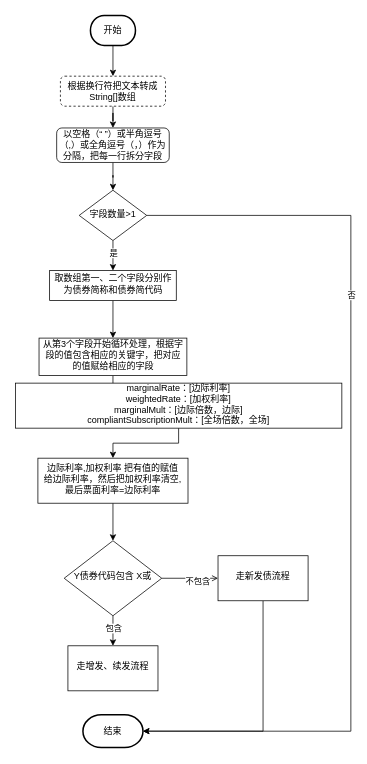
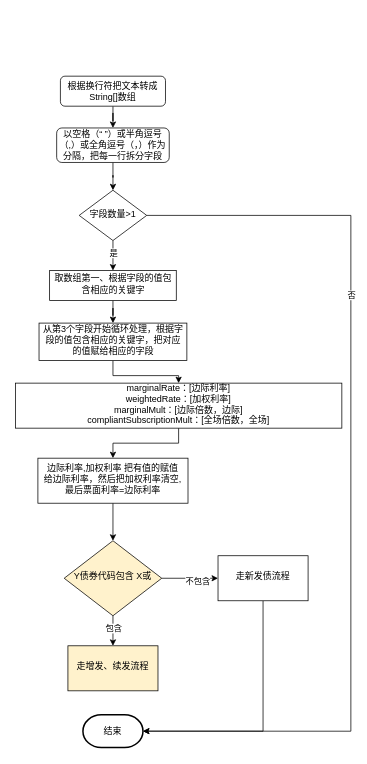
(113, 30) -> none
(113, 46) -> none
(113, 91) -> (113, 91)
(113, 284) -> (113, 284)
(113, 357) -> (113, 342)
(113, 578) -> (113, 578)
(213, 578) -> (211, 578)
(113, 668) -> (113, 668)
